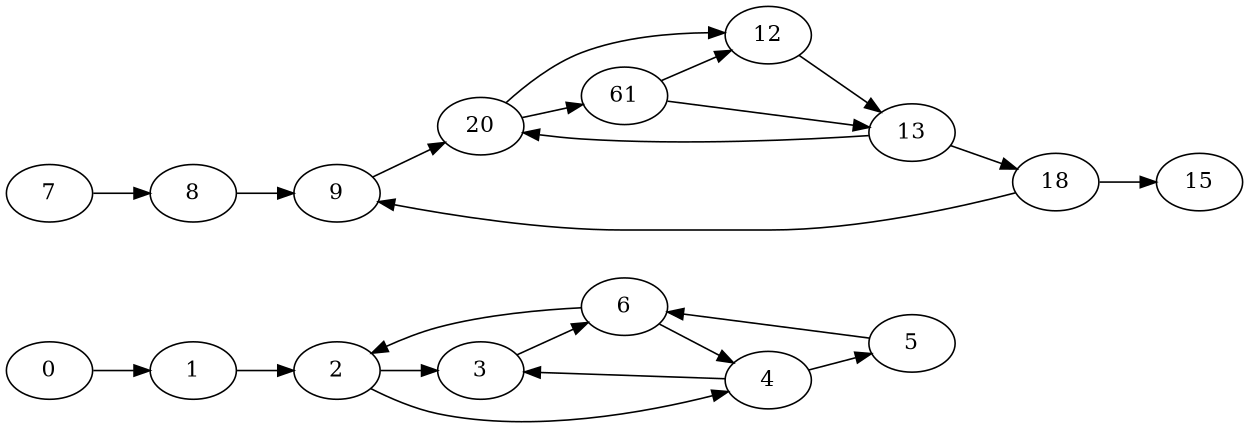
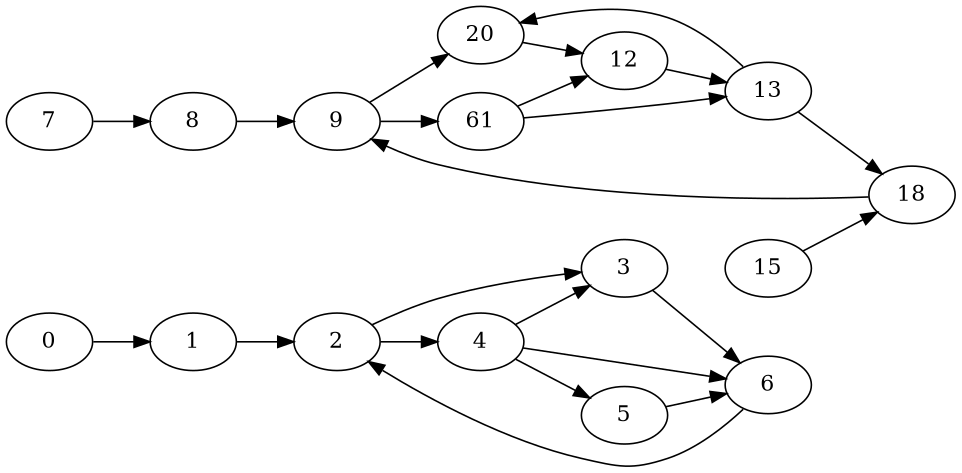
(545, 113) -> (401, 121)
(1120, 182) -> (833, 235)
(689, 340) -> (616, 362)
